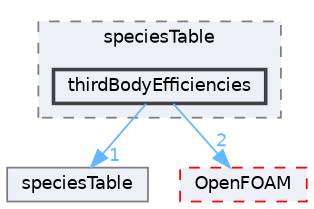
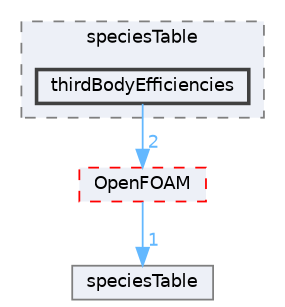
(124, 129) -> (143, 225)
